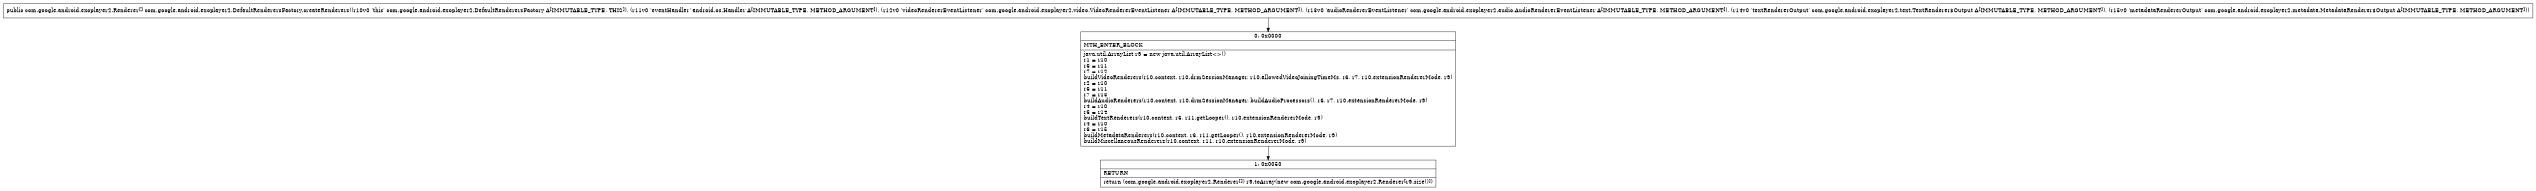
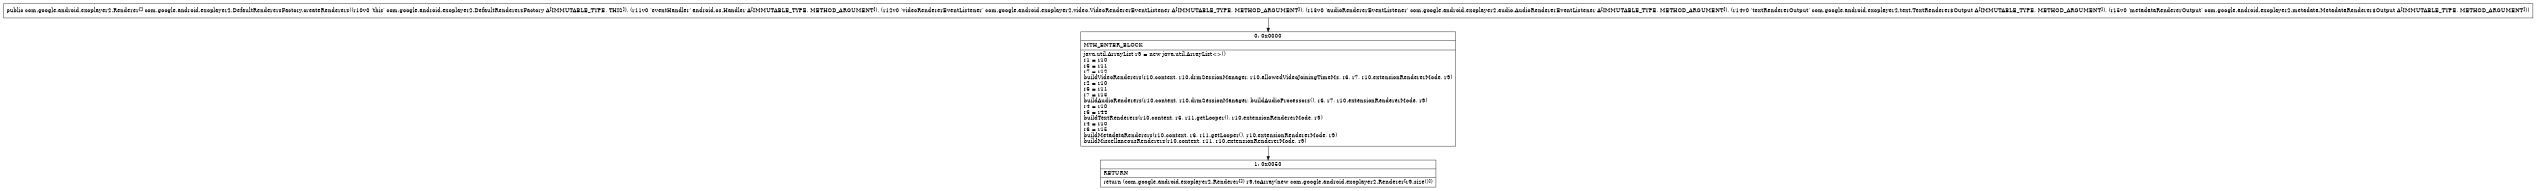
(1096, 112) -> (1096, 112)
